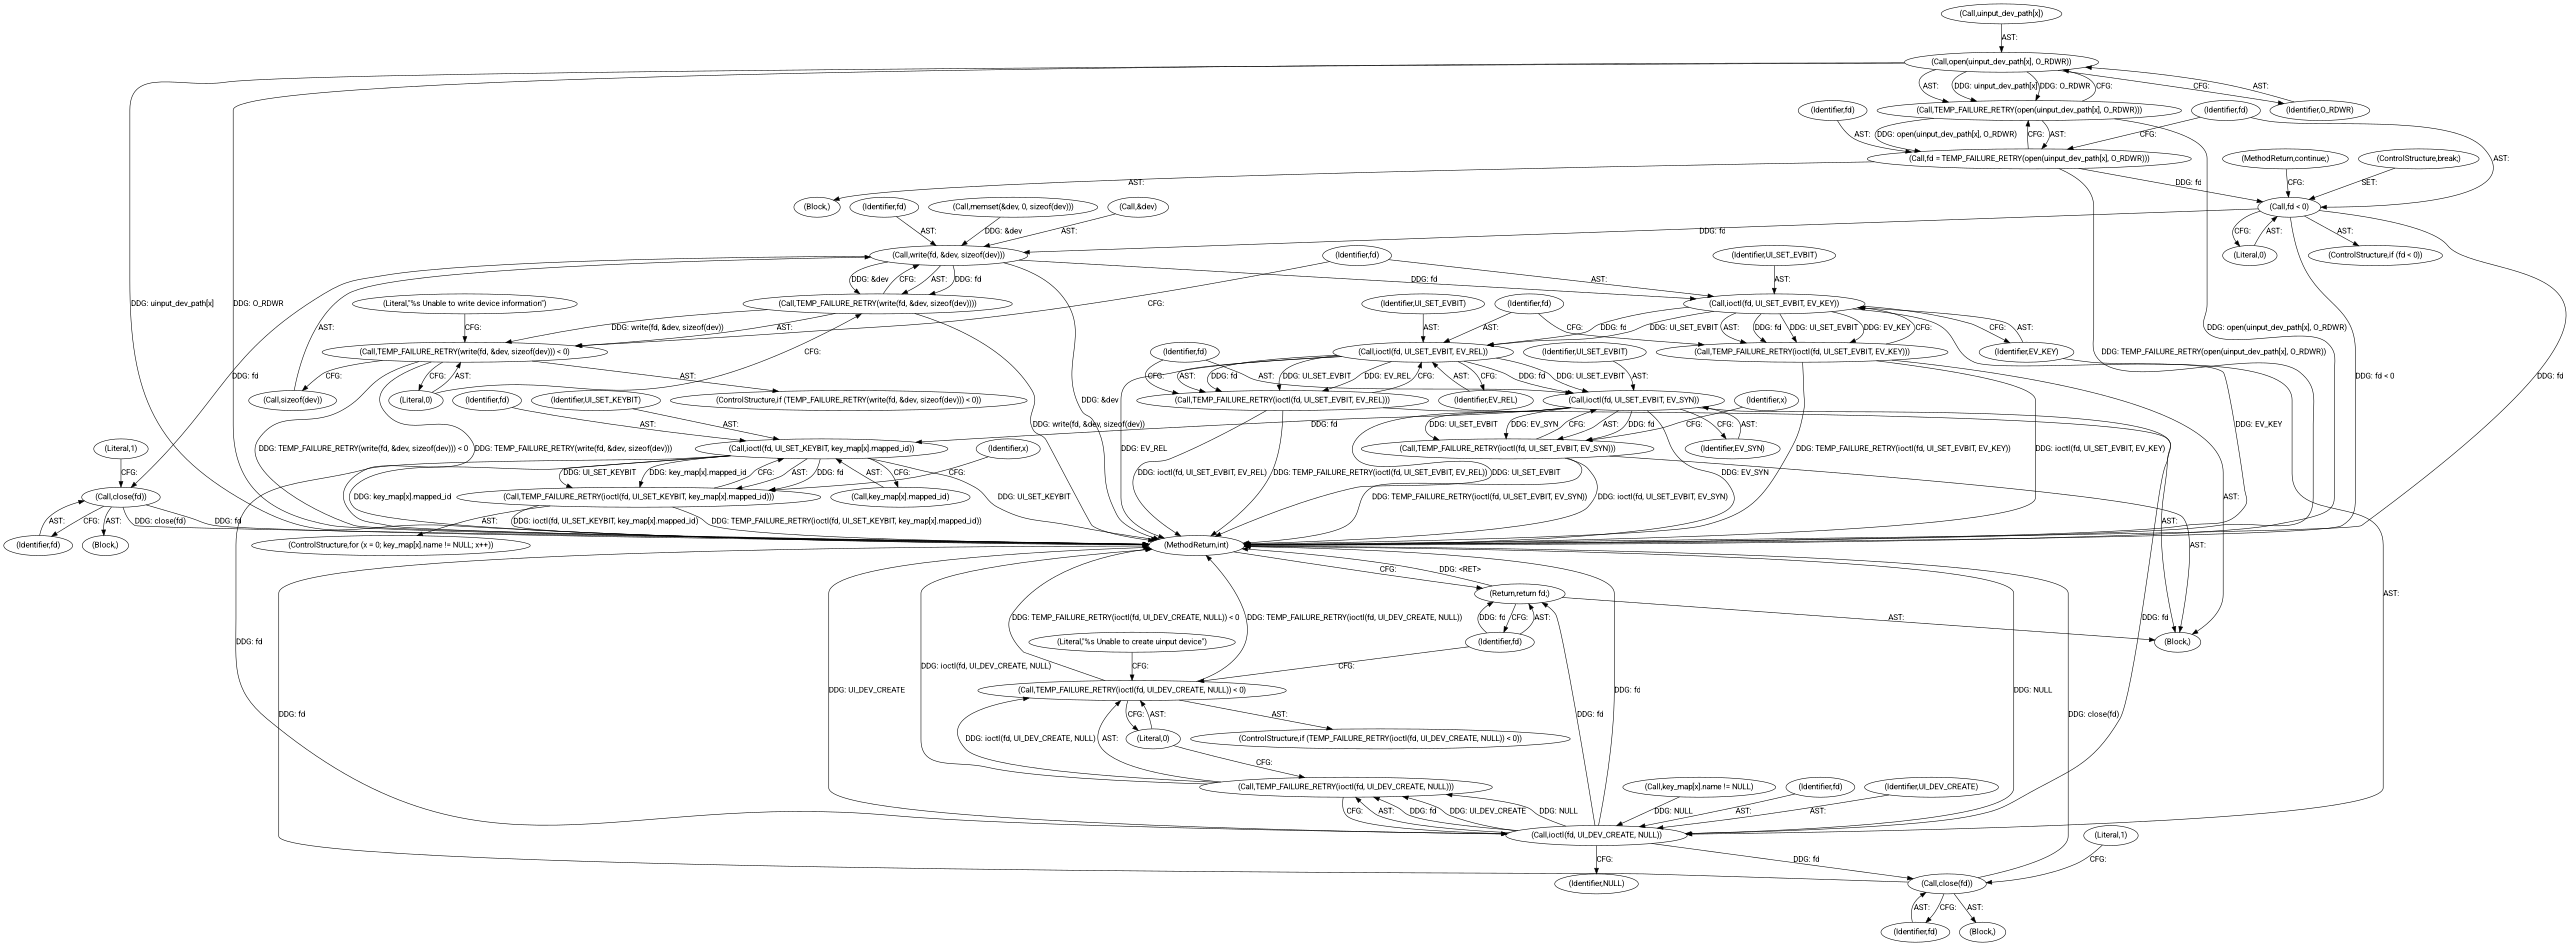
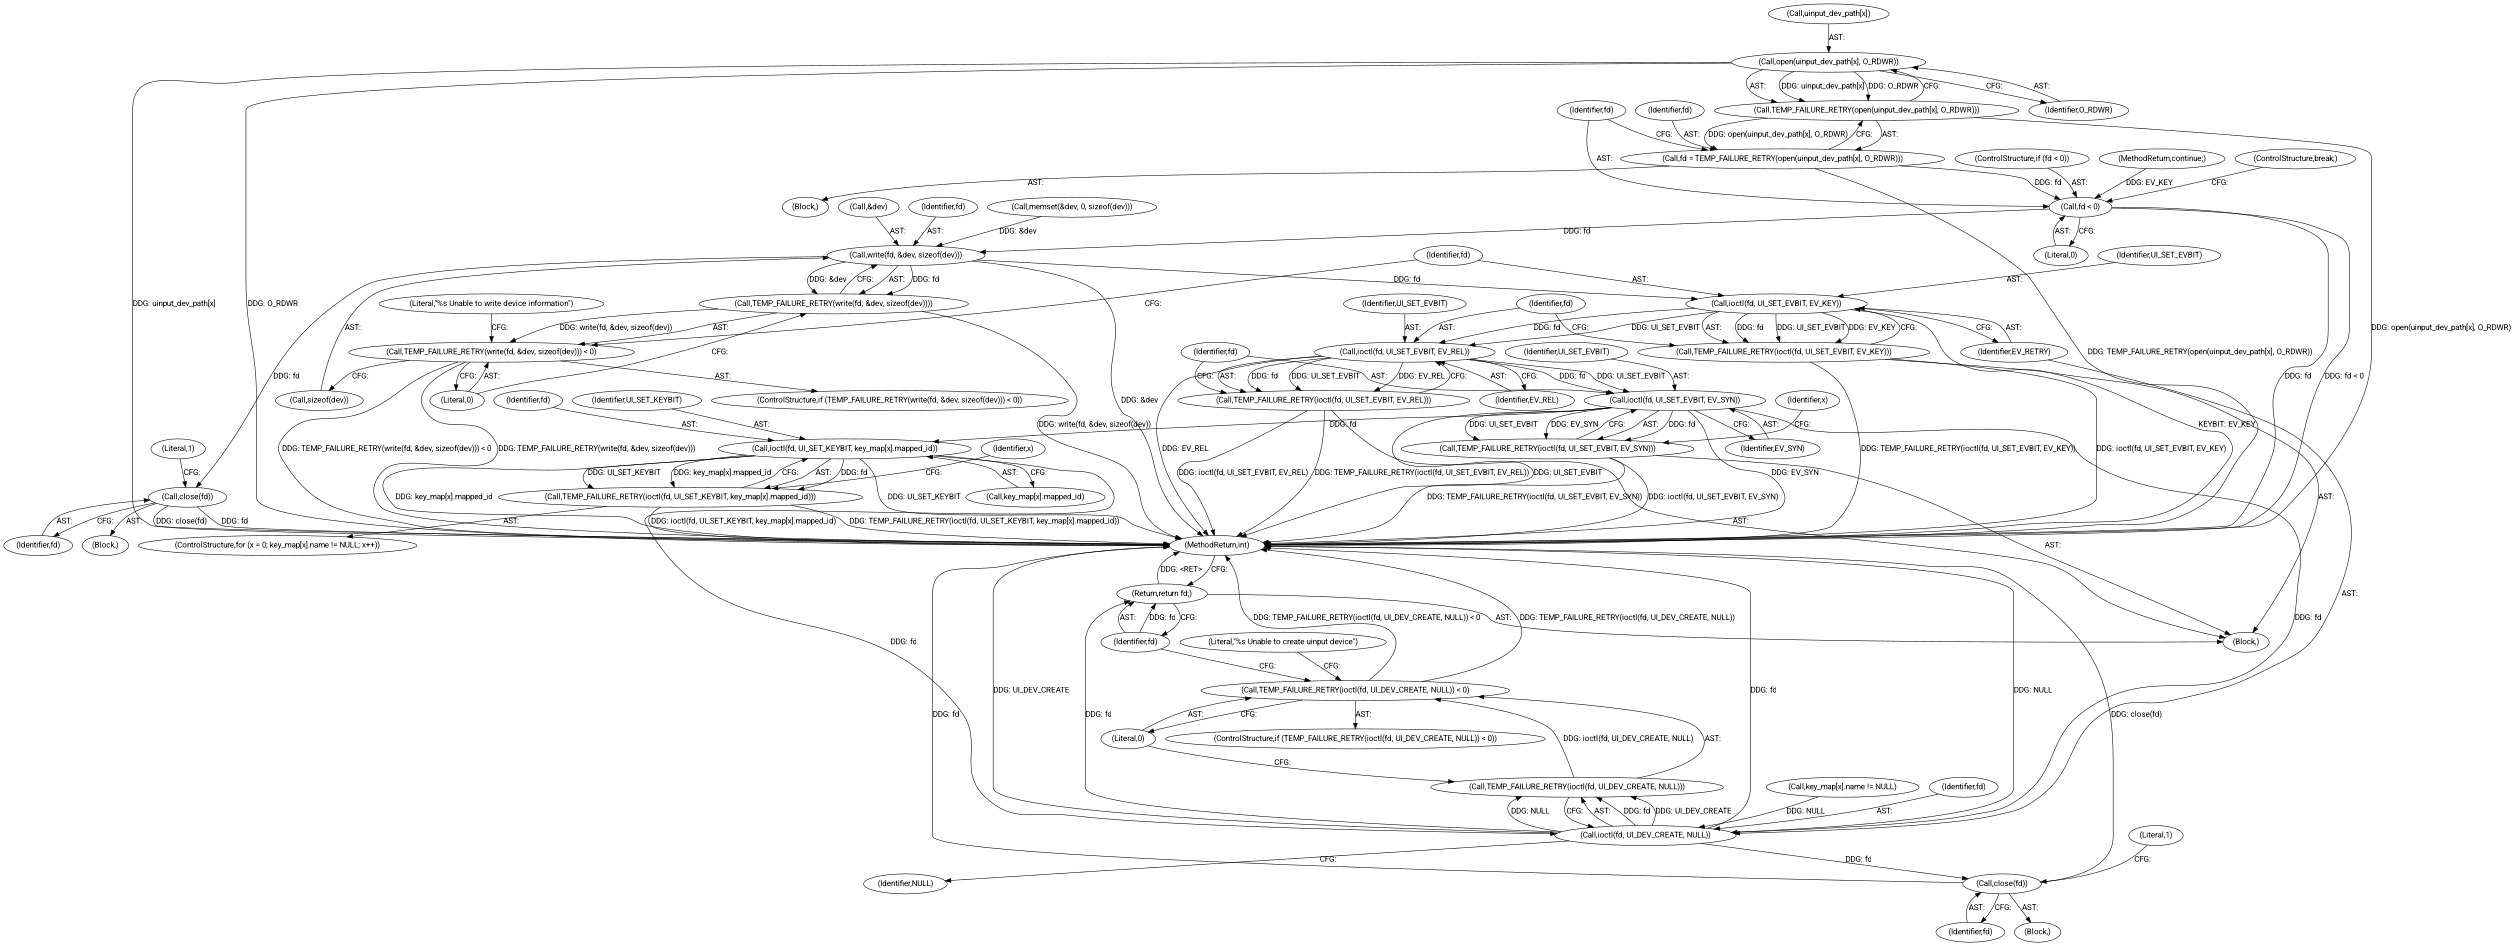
(2297, 183) -> (2150, 183)
(2371, 183) -> (2221, 183)
(2329, 230) -> (2063, 178)
(2026, 352) -> (2014, 352)
(2259, 425) -> (2227, 425)
(921, 701) -> none
(1932, 787) -> none
